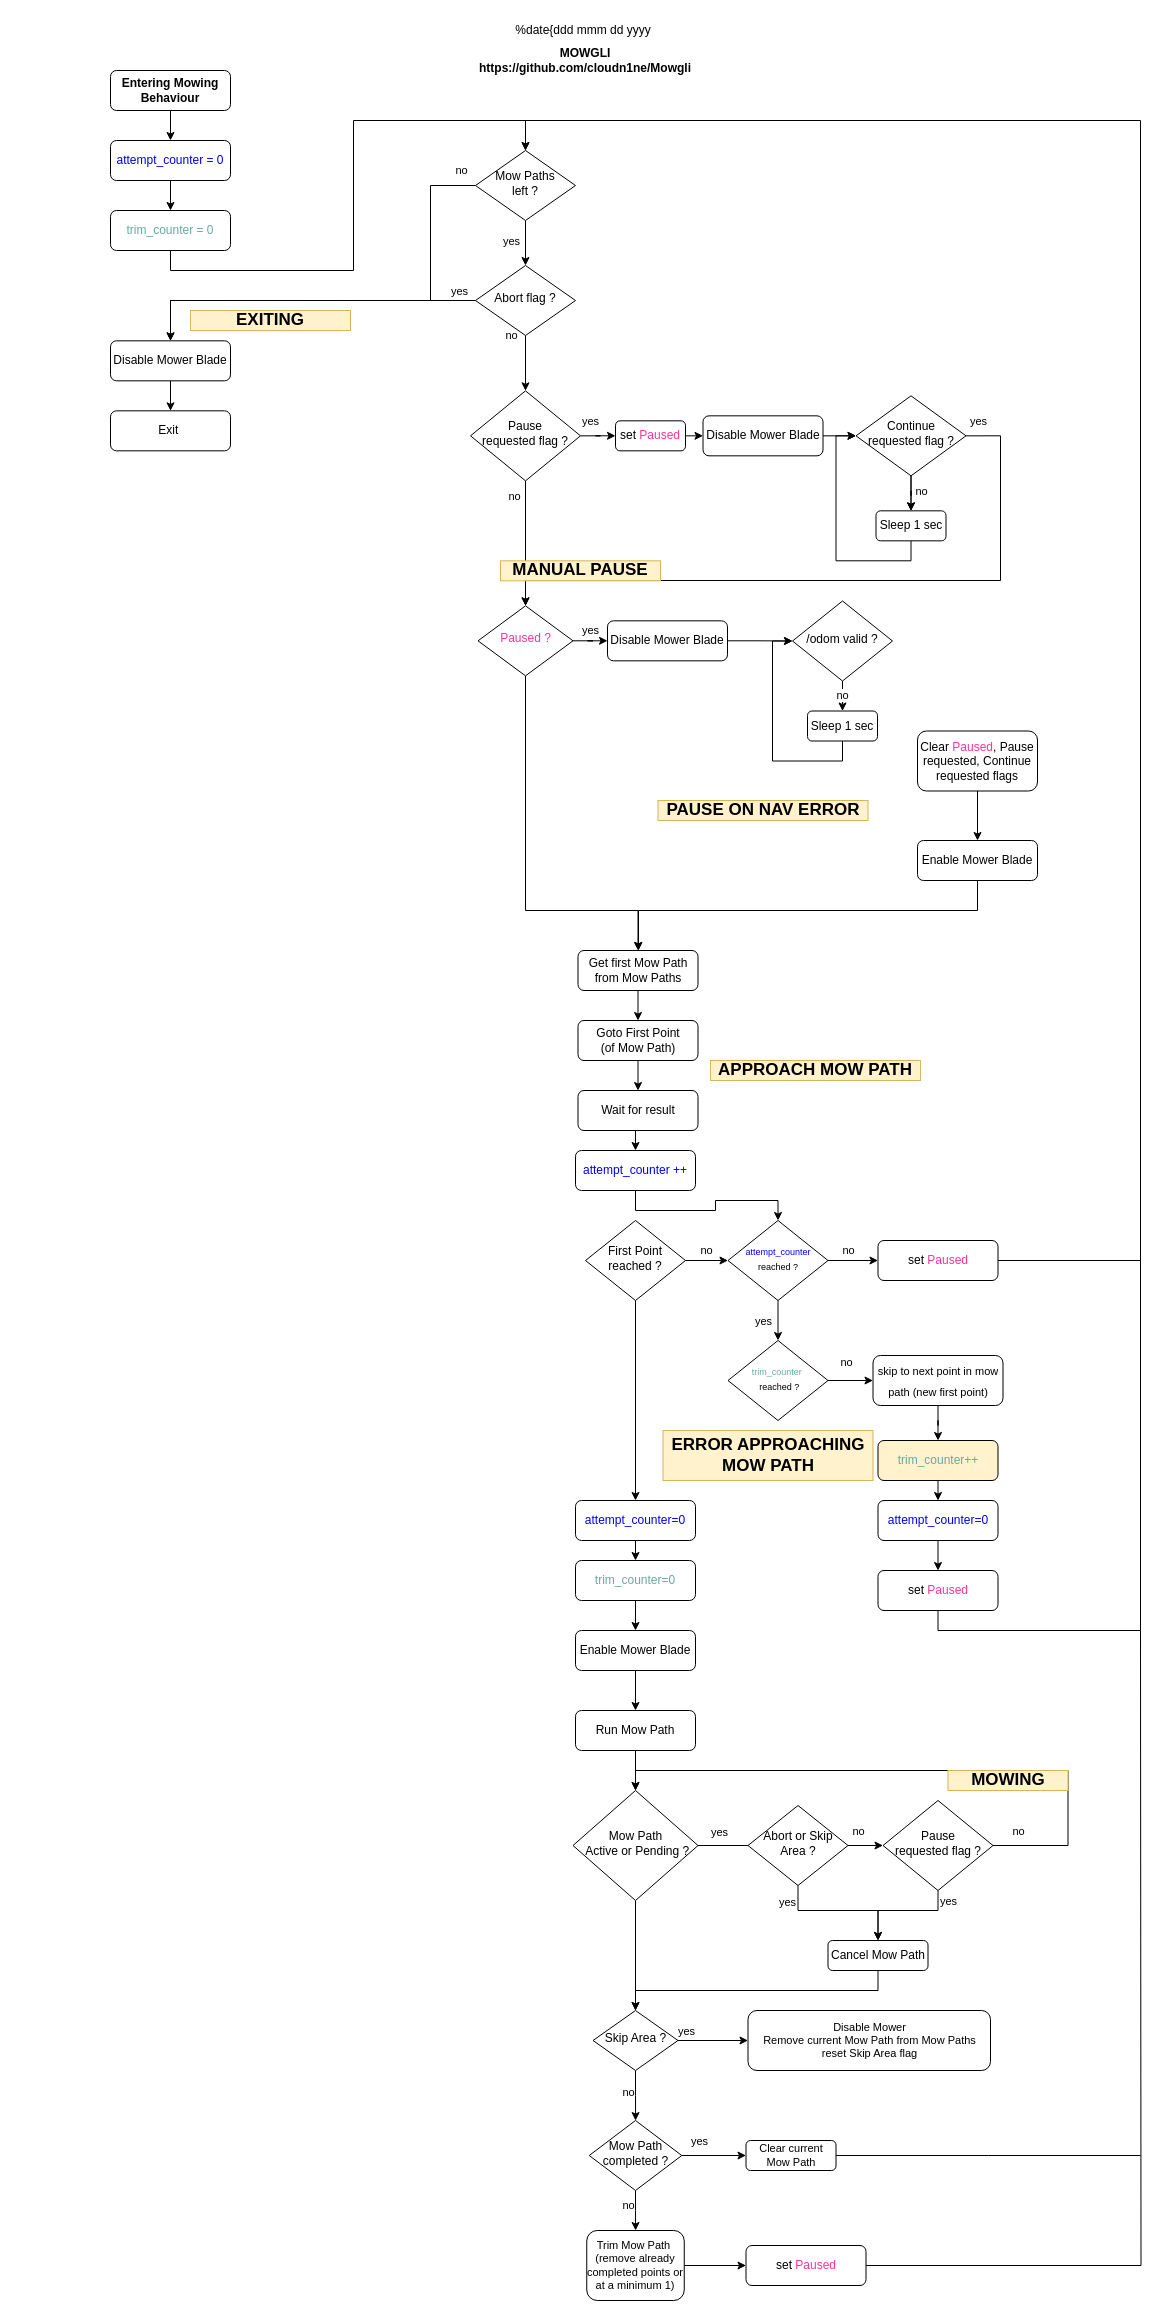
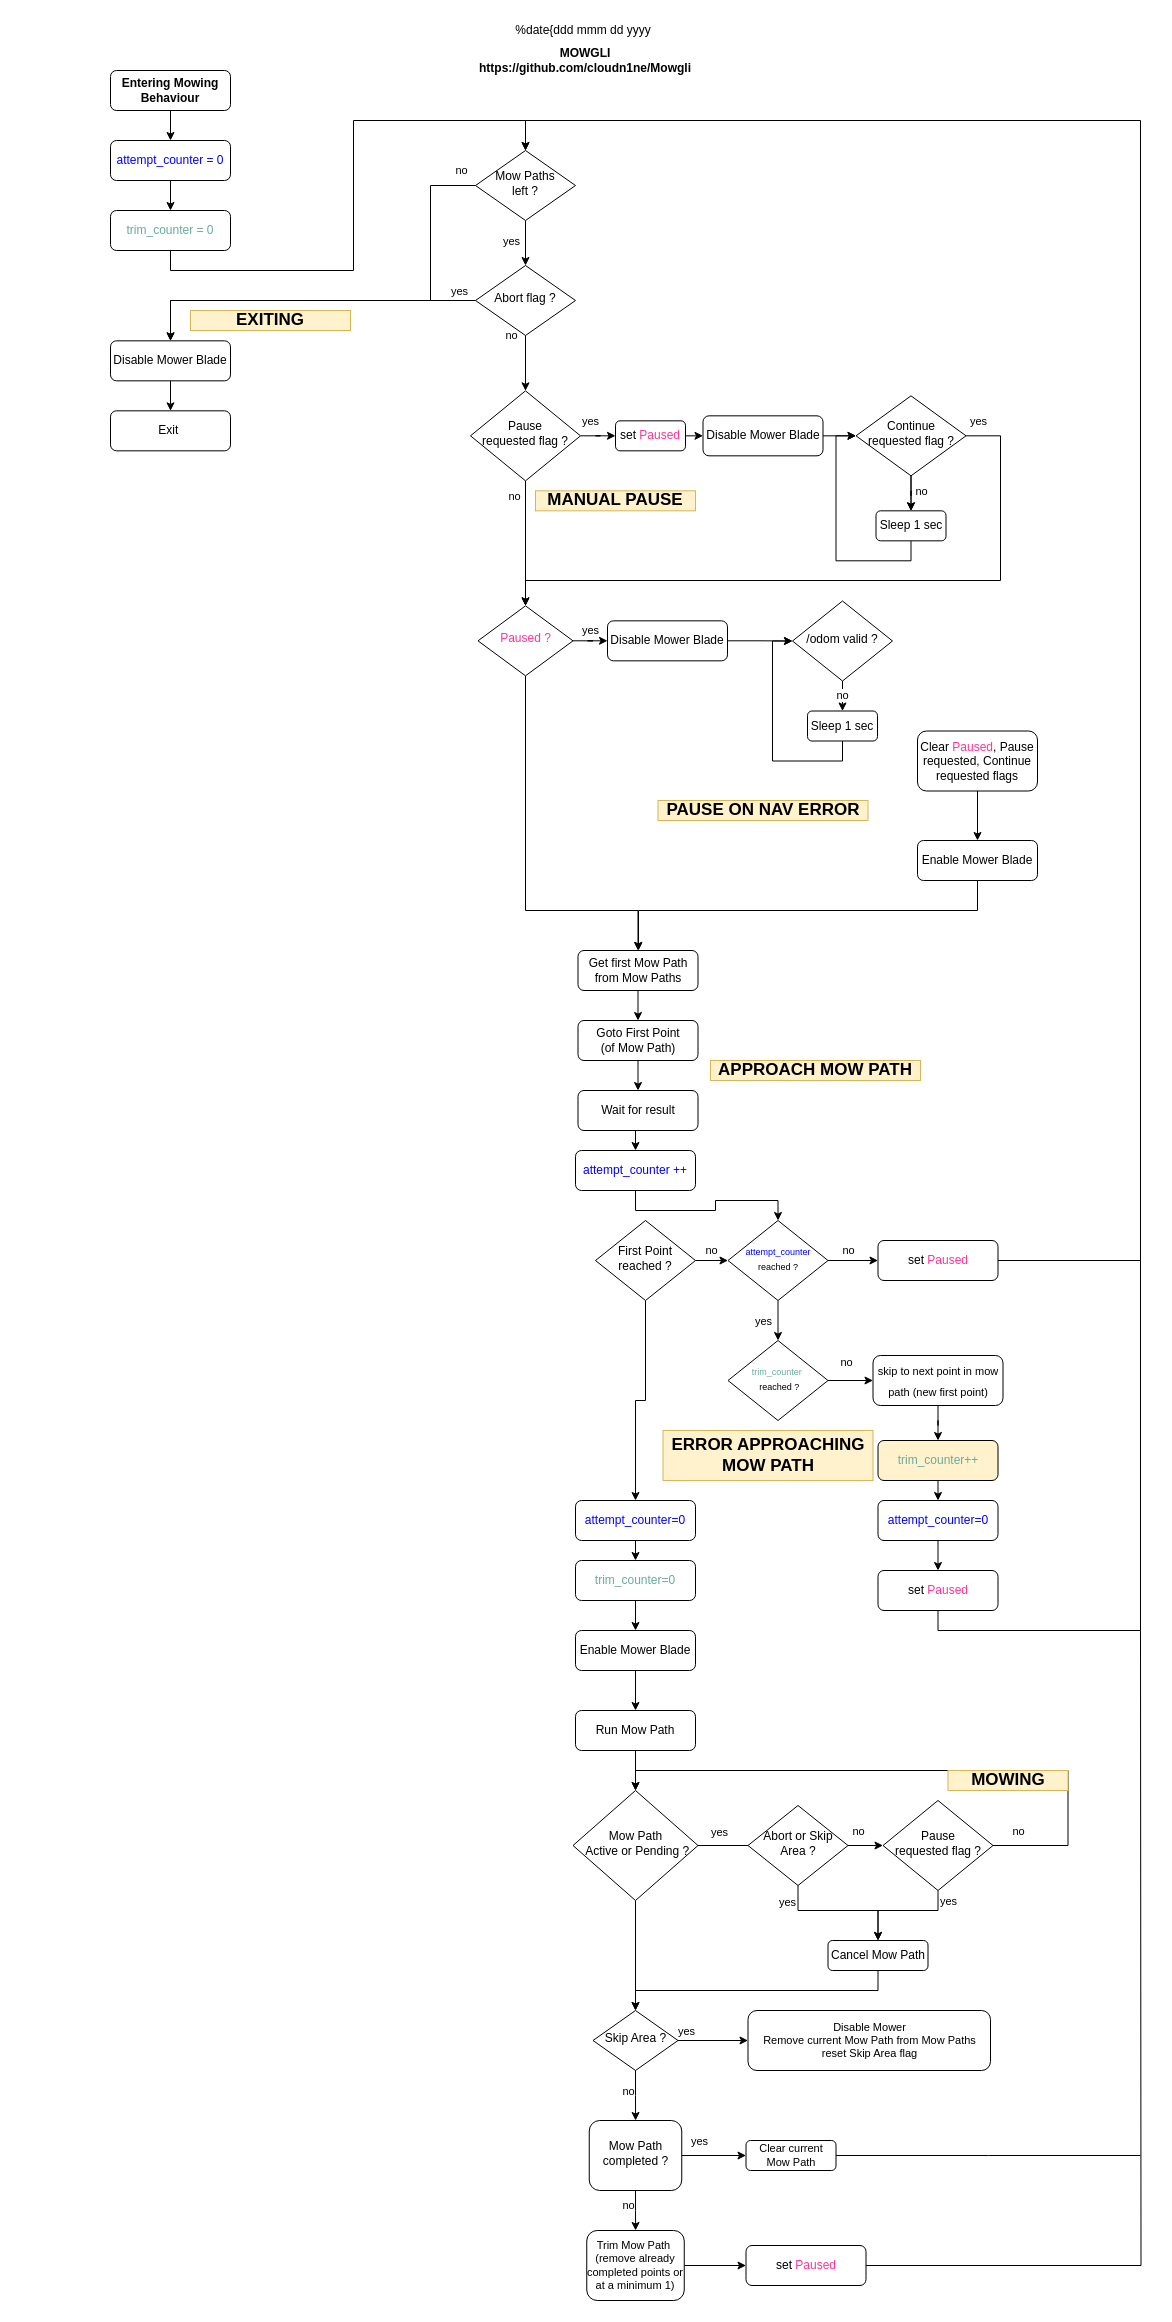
(581, 571) -> (616, 501)
(636, 1261) -> (646, 1261)
(636, 2156) -> (636, 2156)
